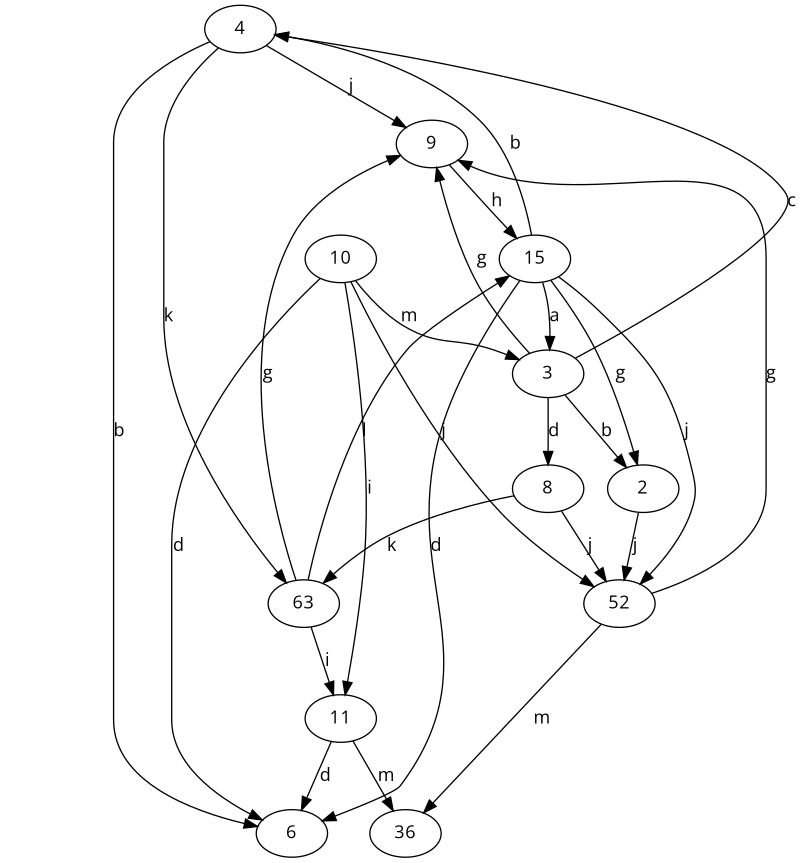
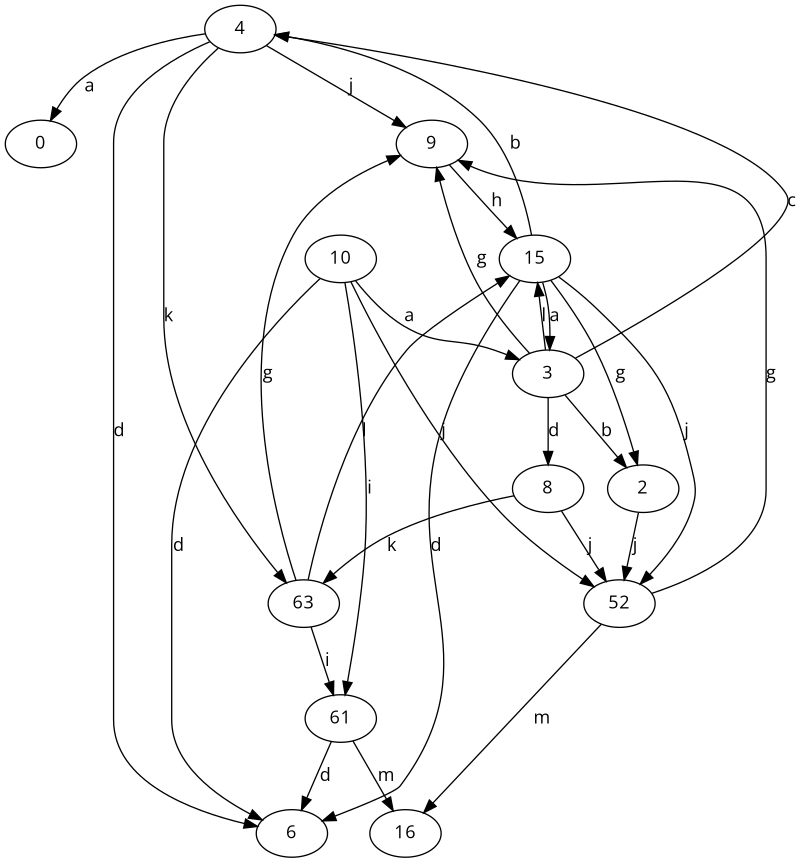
none -> (41, 144)
(409, 316) -> (409, 316)
none -> (542, 323)
(120, 431) -> (120, 431)
(341, 719) -> (341, 719)
(405, 833) -> (405, 833)
